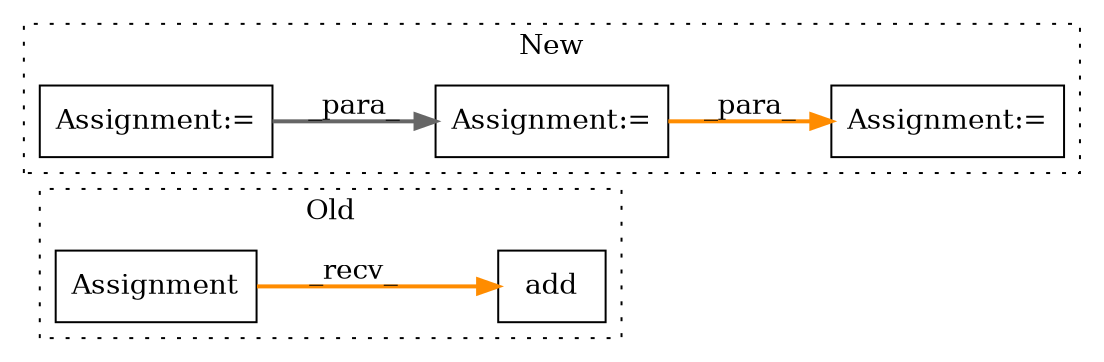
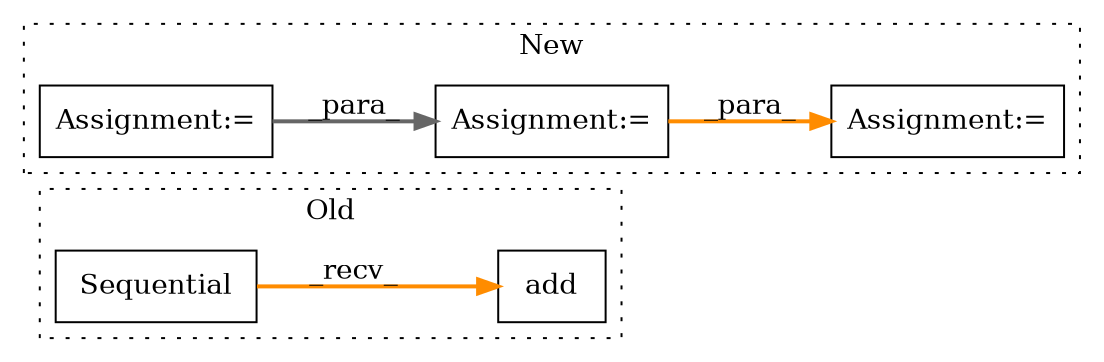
(156, 286) -> (156, 286)
